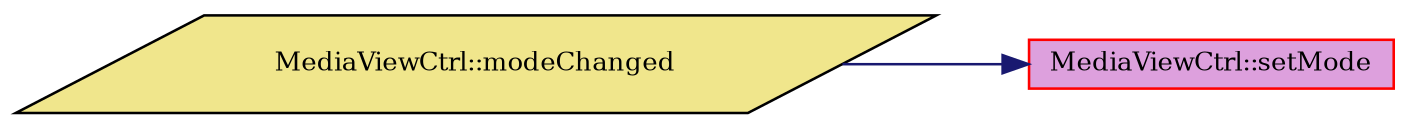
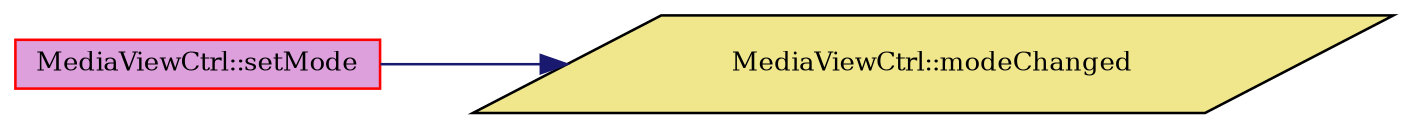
(923, 64) -> (461, 64)
